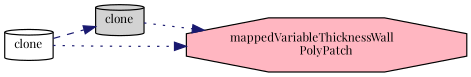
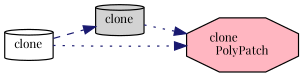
(327, 45) -> (243, 45)
